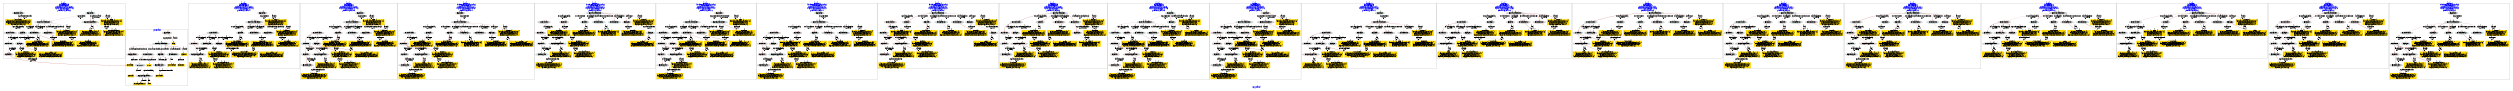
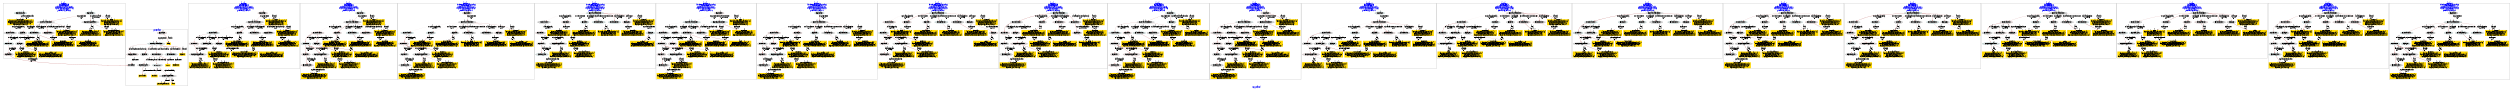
(130, 65) -> (131, 65)
(172, 65) -> none
